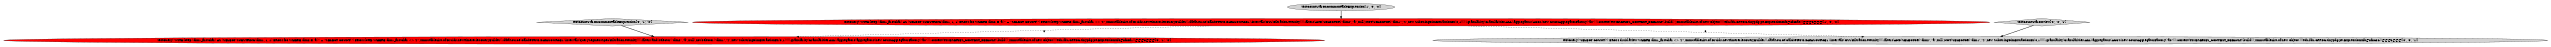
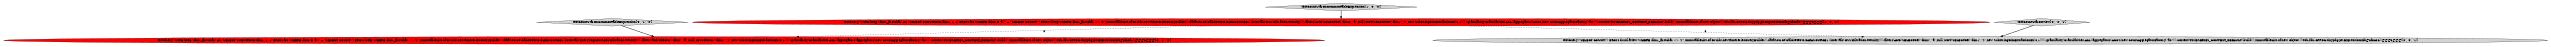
(1341, 7) -> (1341, 7)
